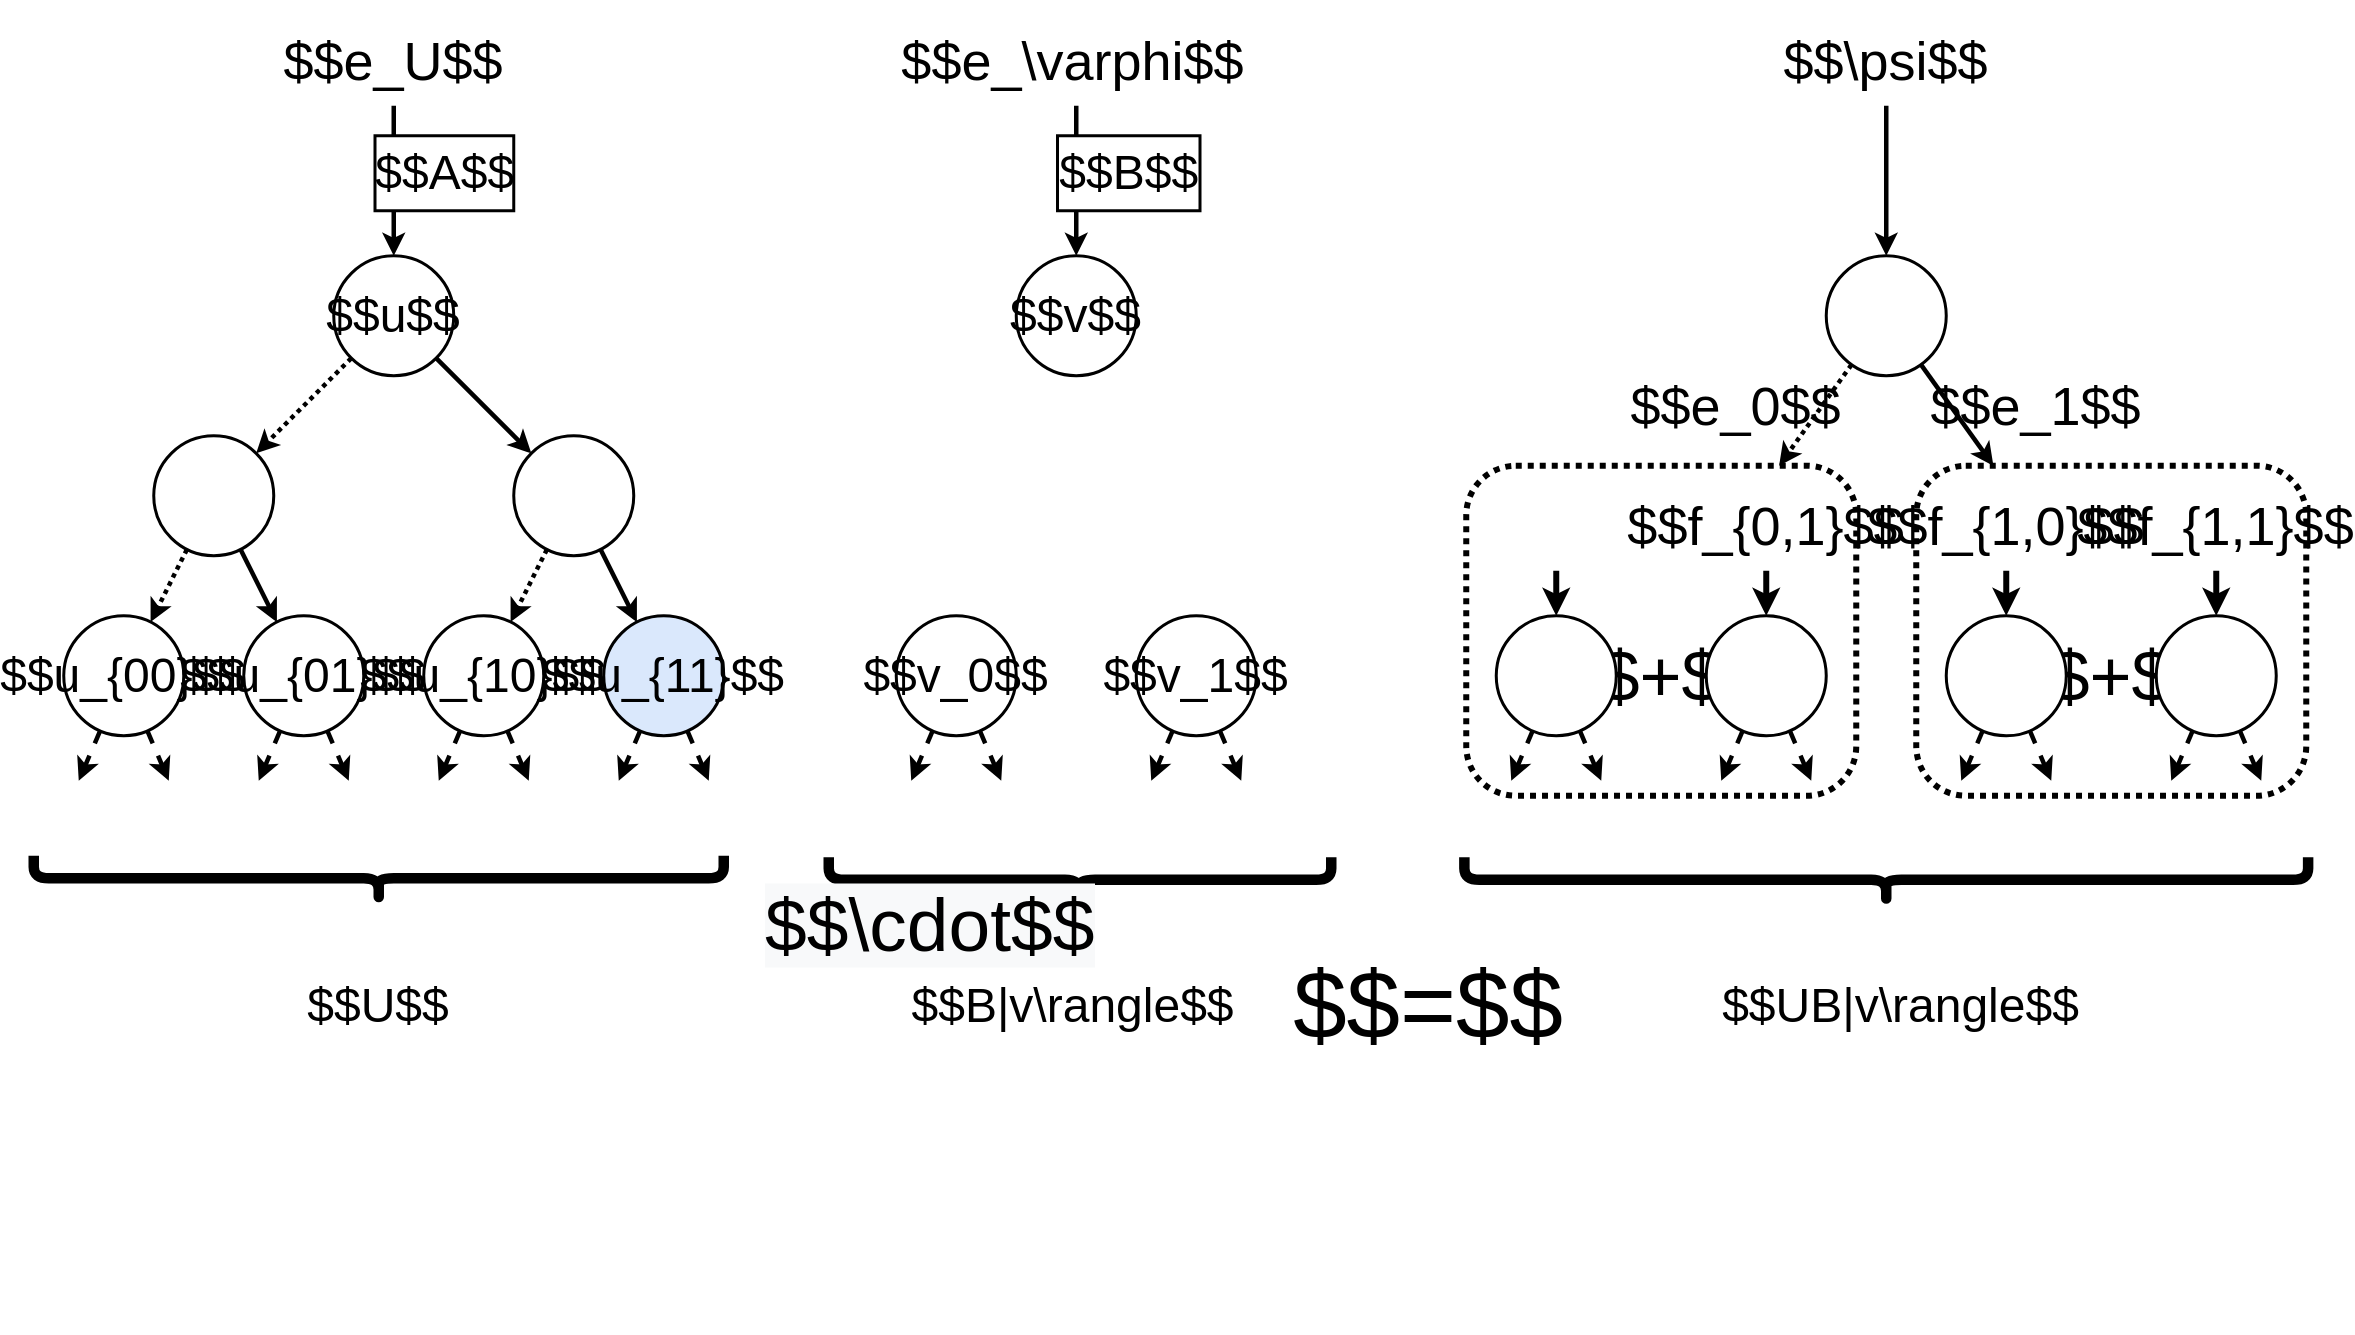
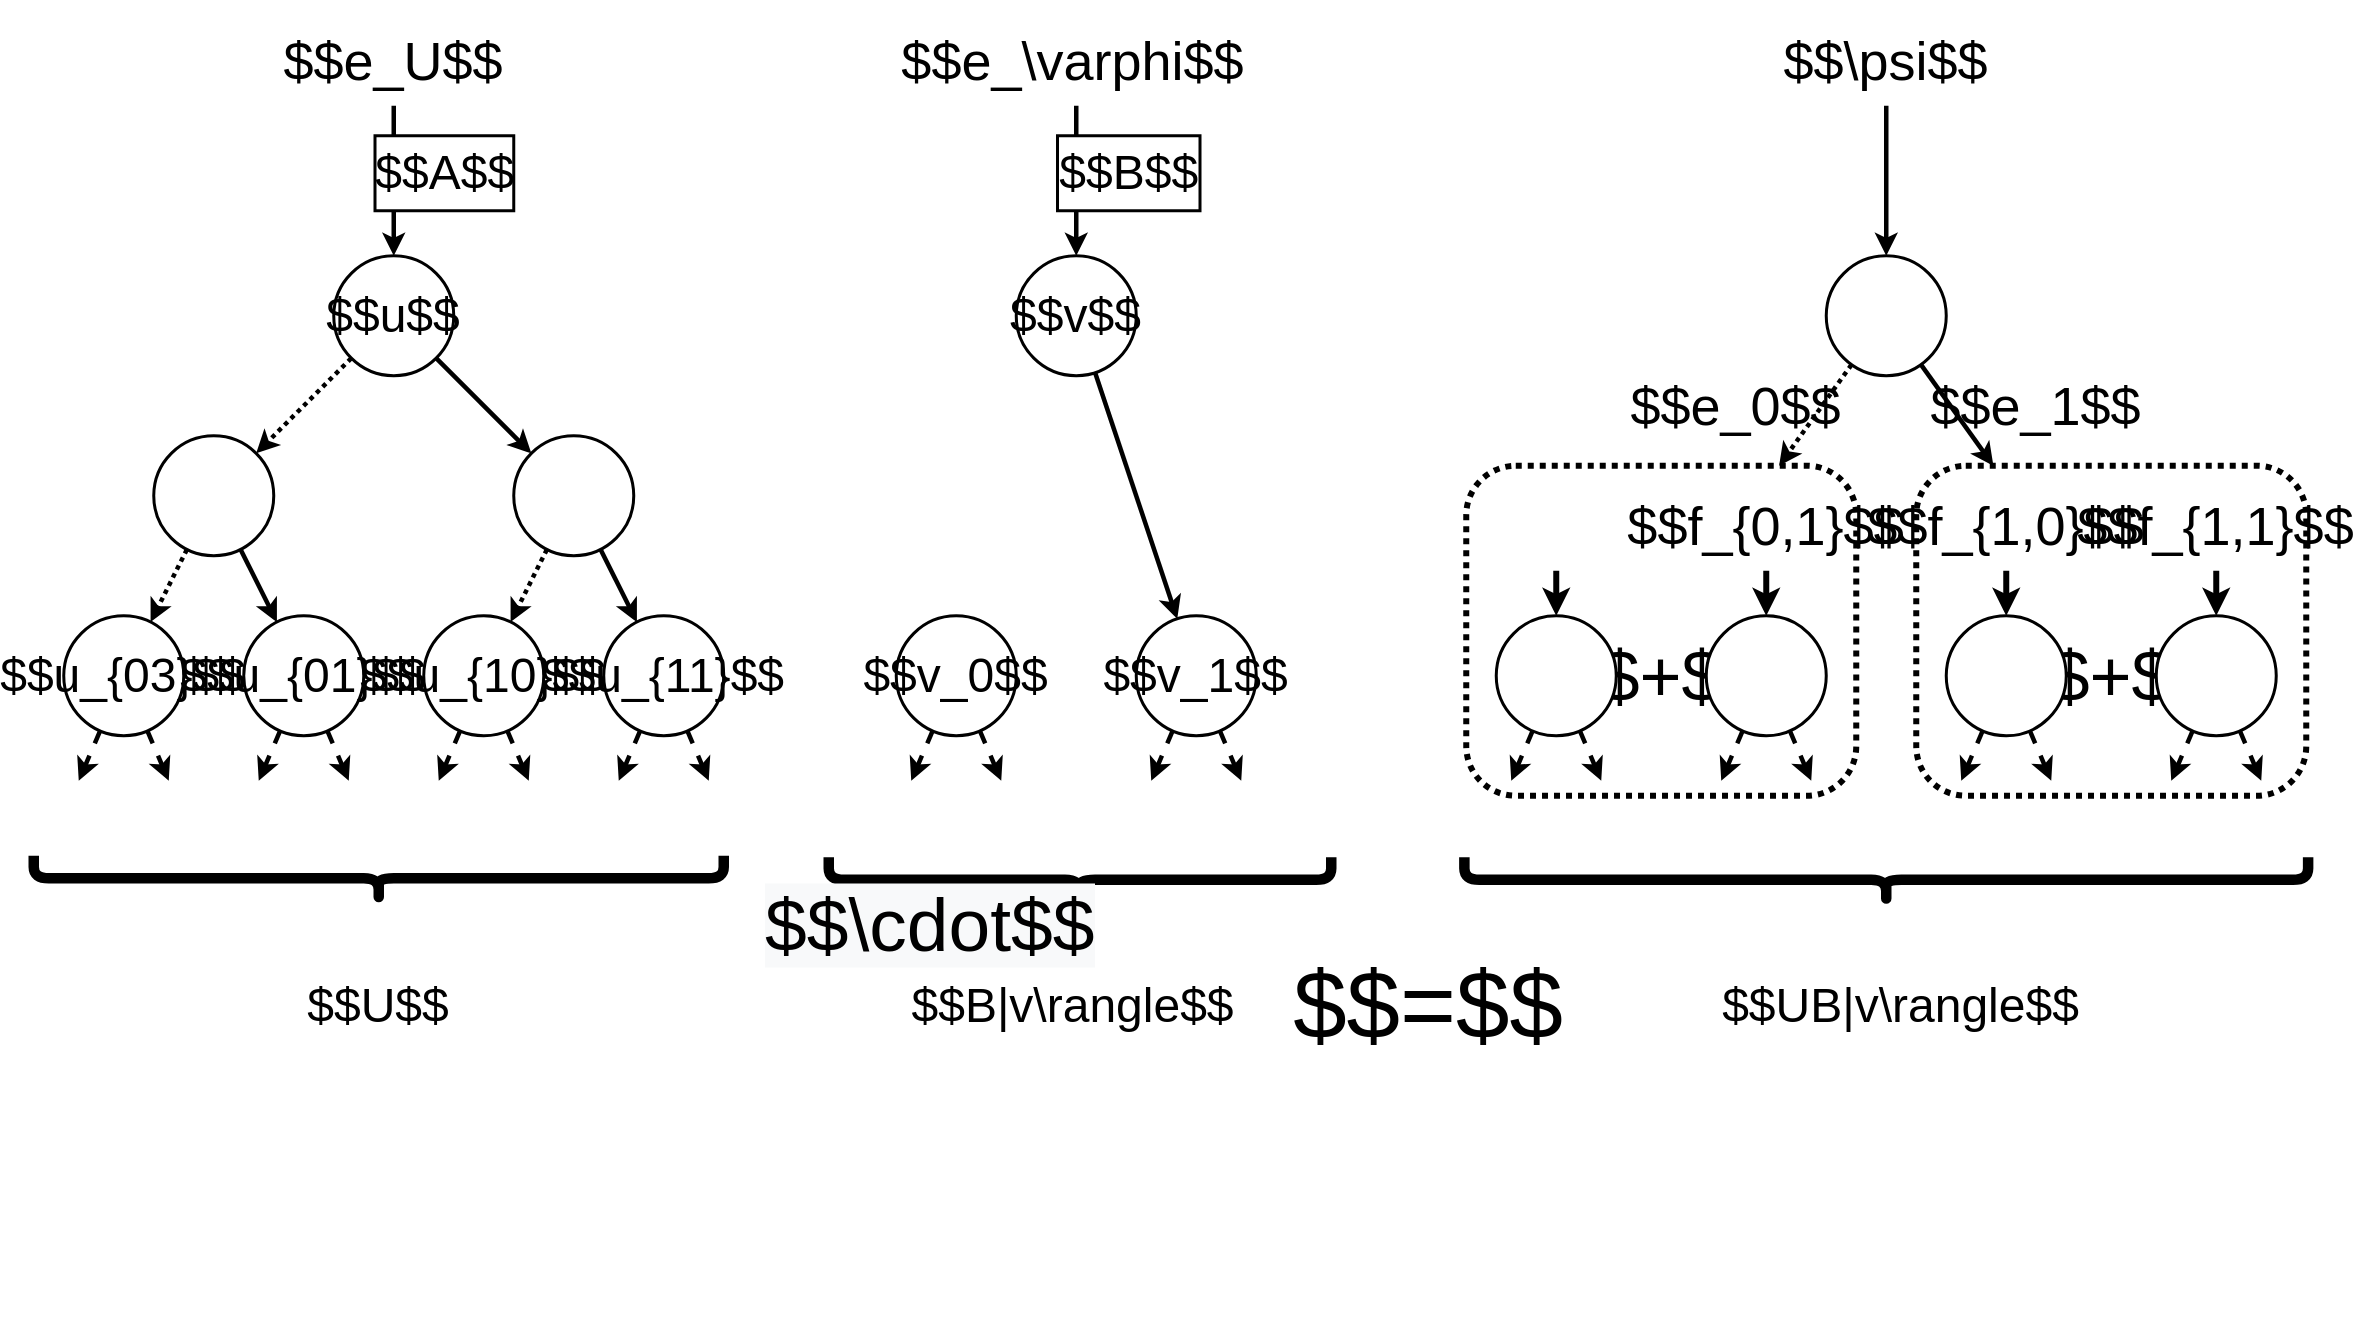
none -> (1134, 489)
(124, 676) -> (124, 676)
(664, 676) -> (664, 676)
